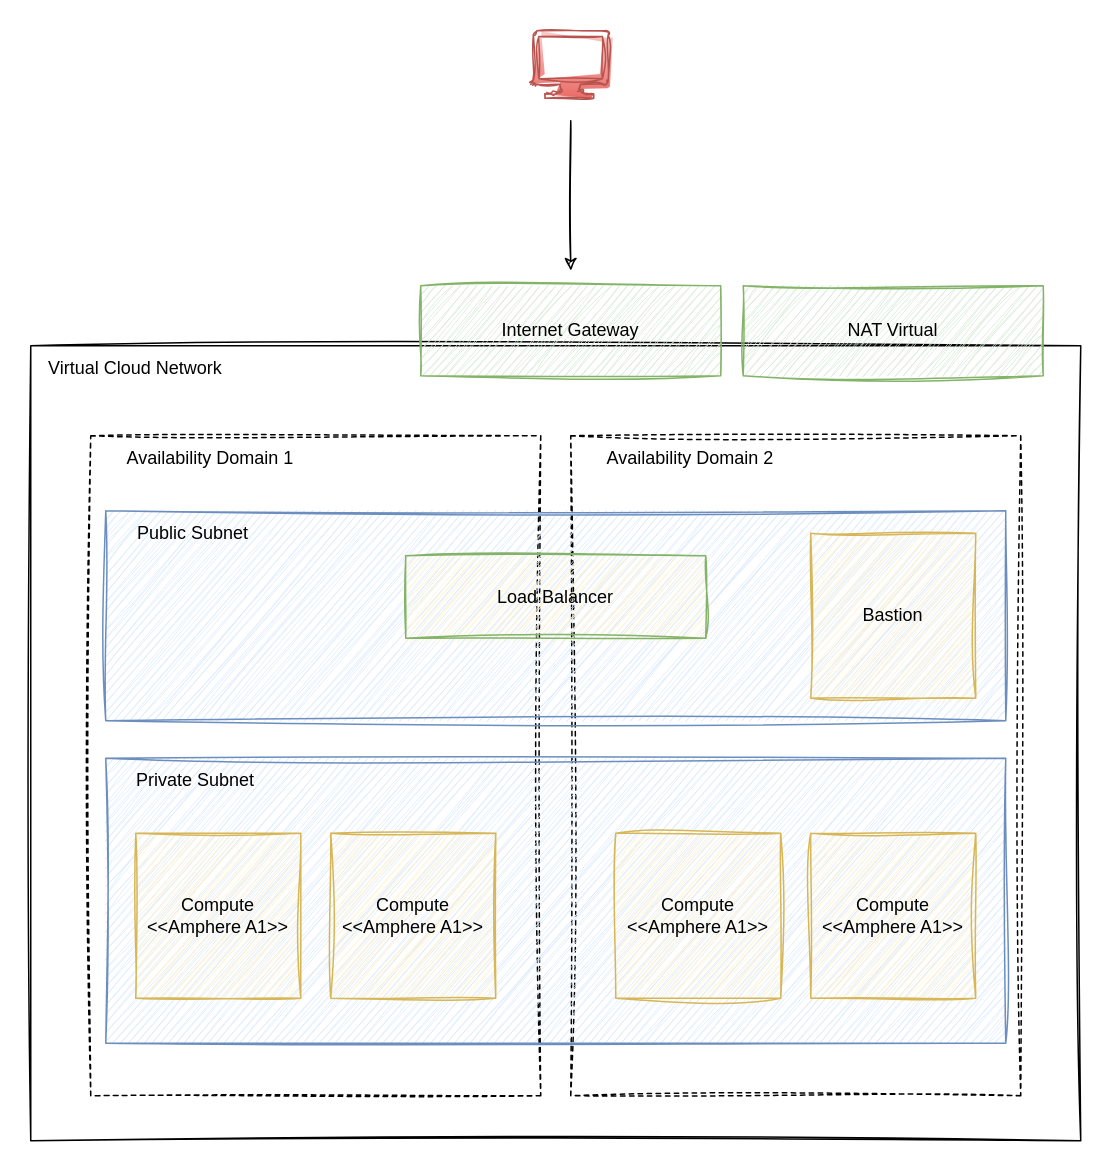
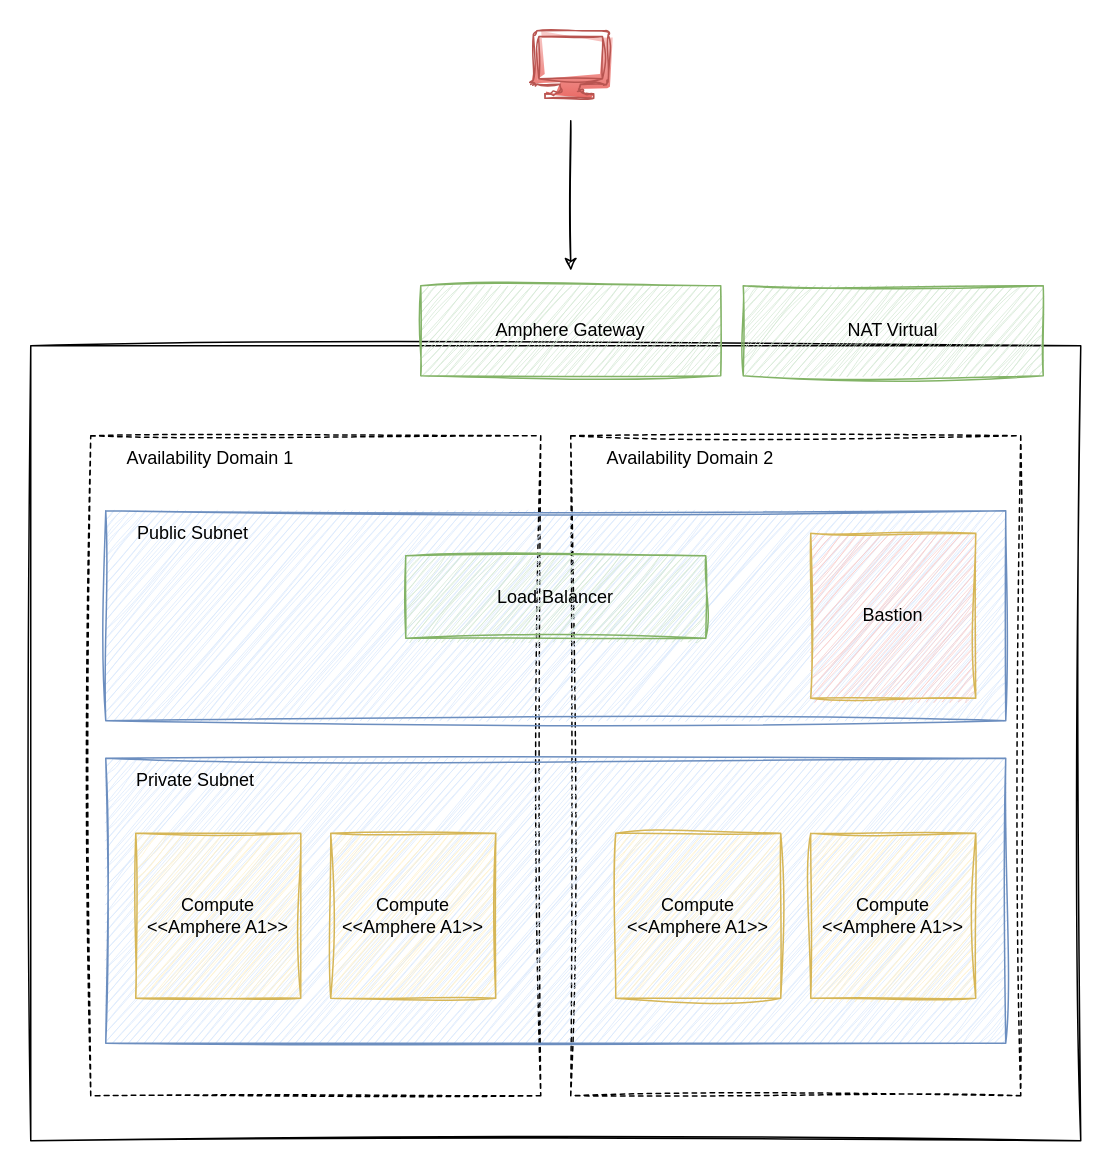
(571, 331) -> (571, 331)
(136, 368) -> none
(556, 597) -> (556, 597)
(893, 616) -> (893, 616)
